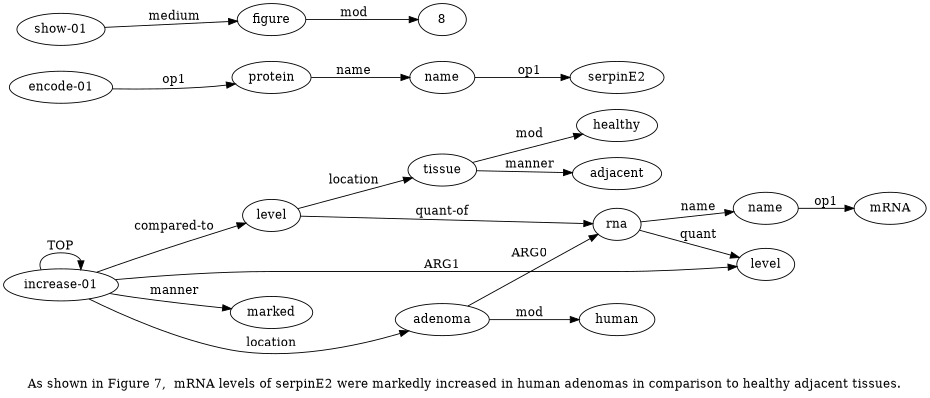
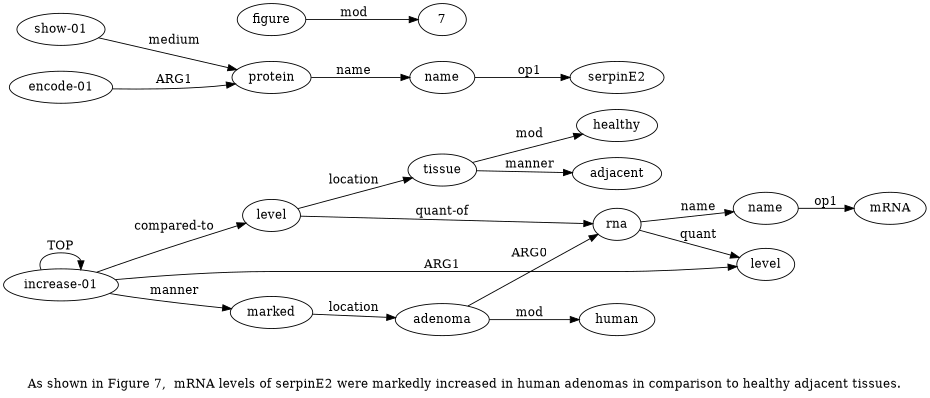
(442, 20) -> (442, 20)
(167, 24) -> (163, 53)
(174, 80) -> (174, 80)
(241, 351) -> (350, 316)
